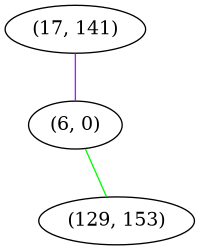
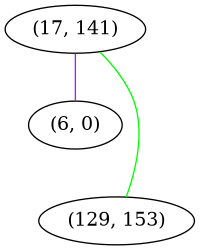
(96, 173) -> (138, 120)
